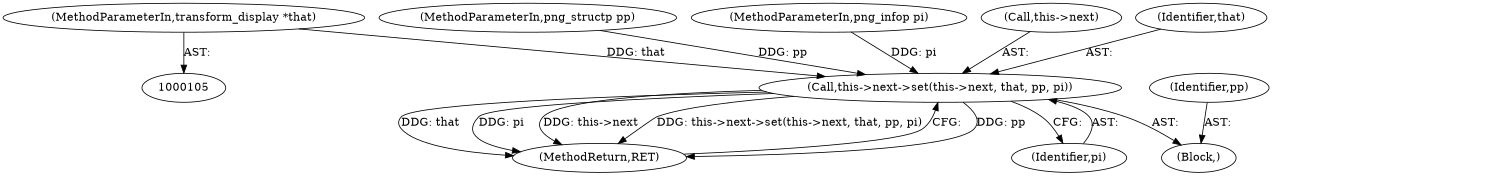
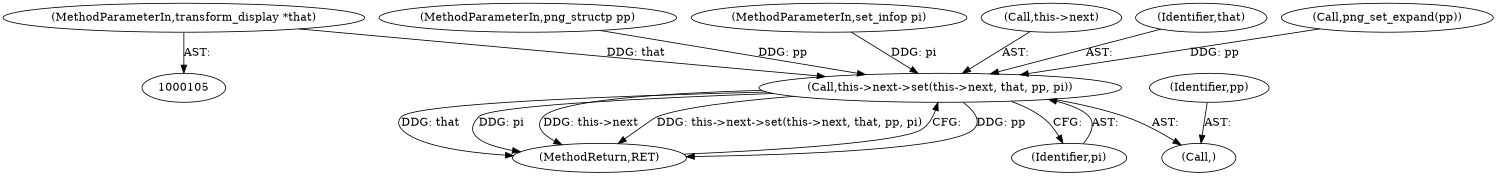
(829, 18) -> (829, 18)
none -> (1387, 18)
(1199, 158) -> (1199, 158)
